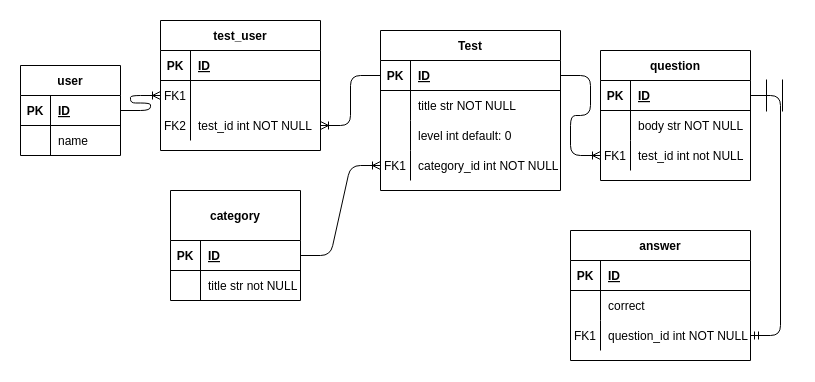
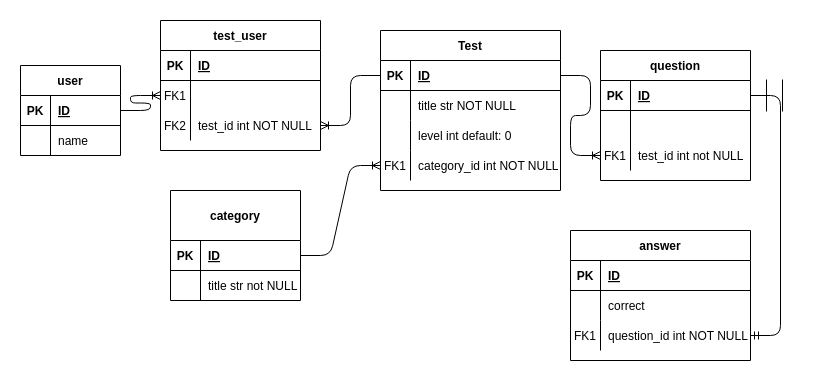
(691, 126) -> none
